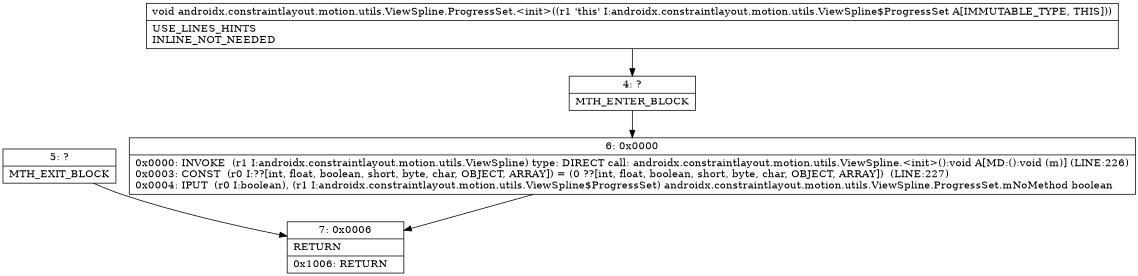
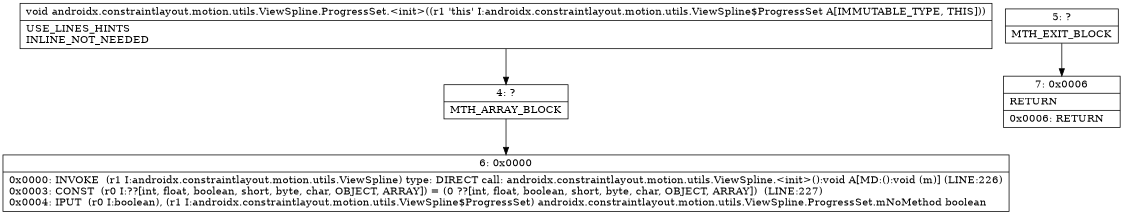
(632, 101) -> (506, 110)
(472, 211) -> none
(346, 264) -> (1062, 119)
